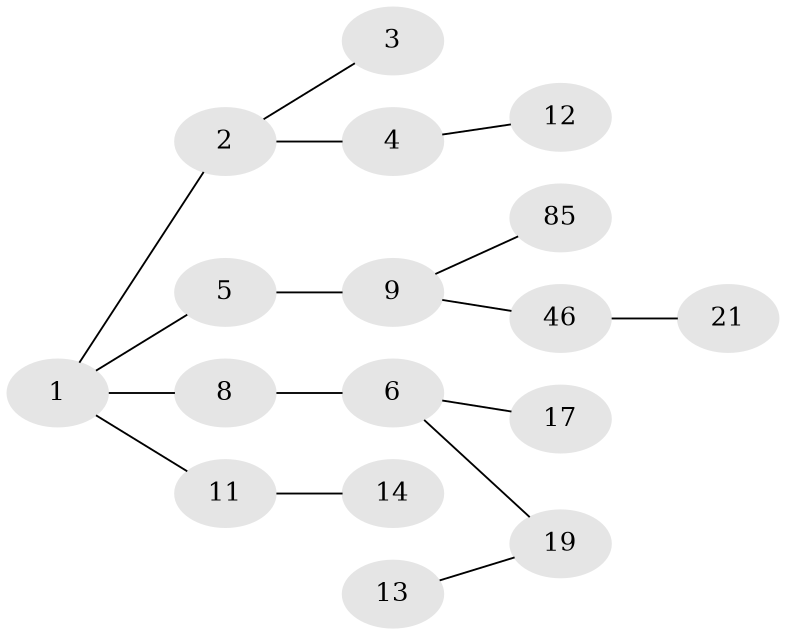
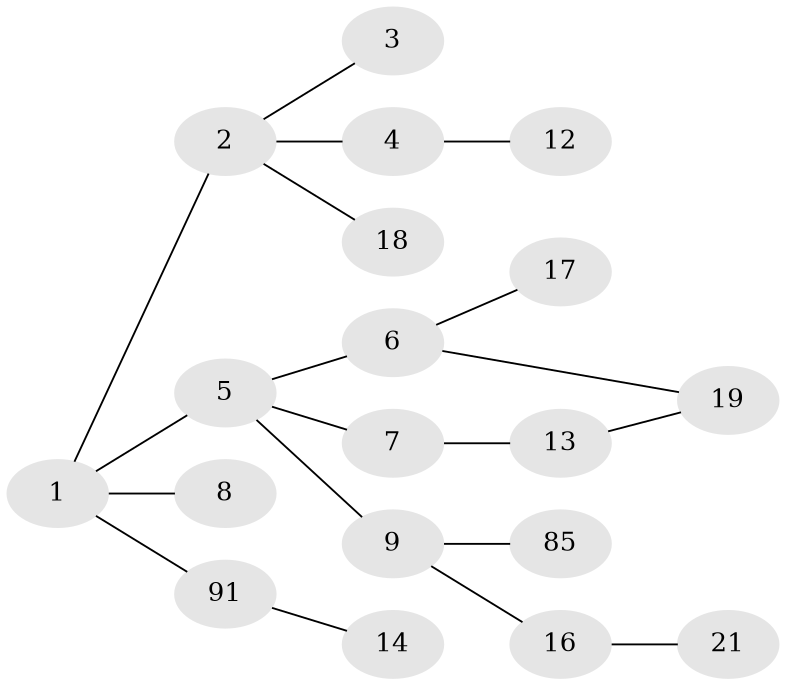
none -> (393, 242)
(561, 318) -> (561, 644)
(309, 393) -> (309, 368)
none -> (393, 443)
(225, 494) -> (225, 594)
